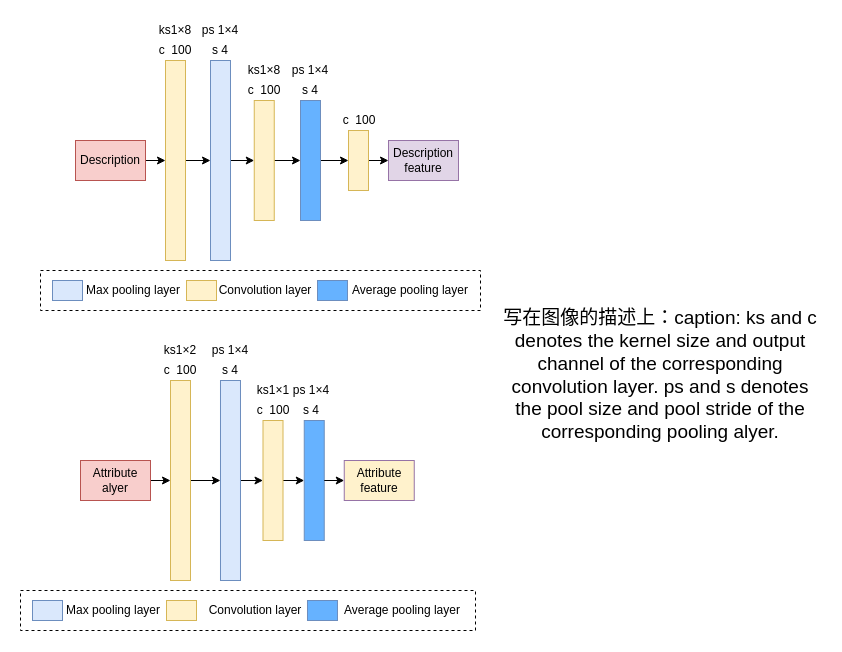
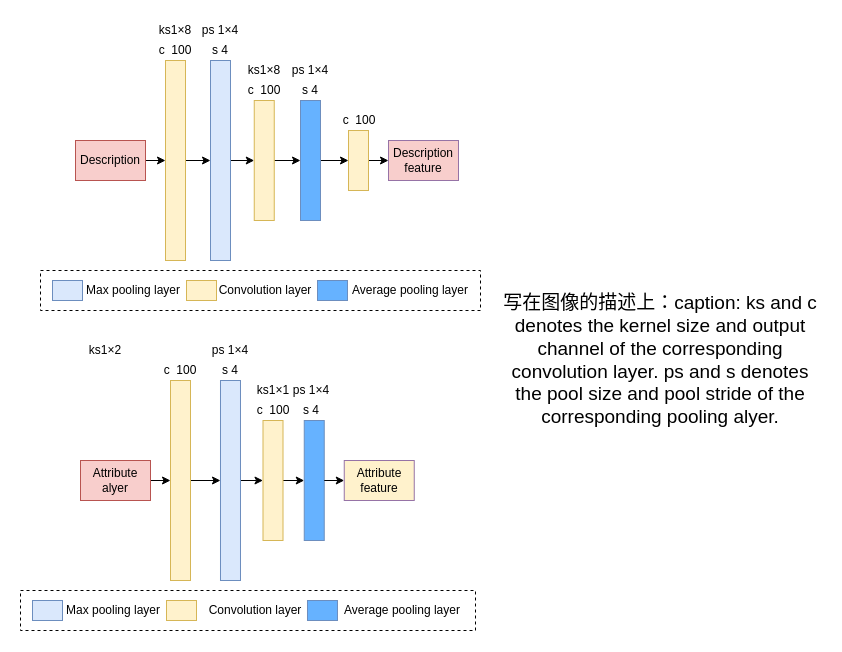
(424, 161) -> (424, 161)
(181, 351) -> (106, 351)
(661, 376) -> (661, 361)
